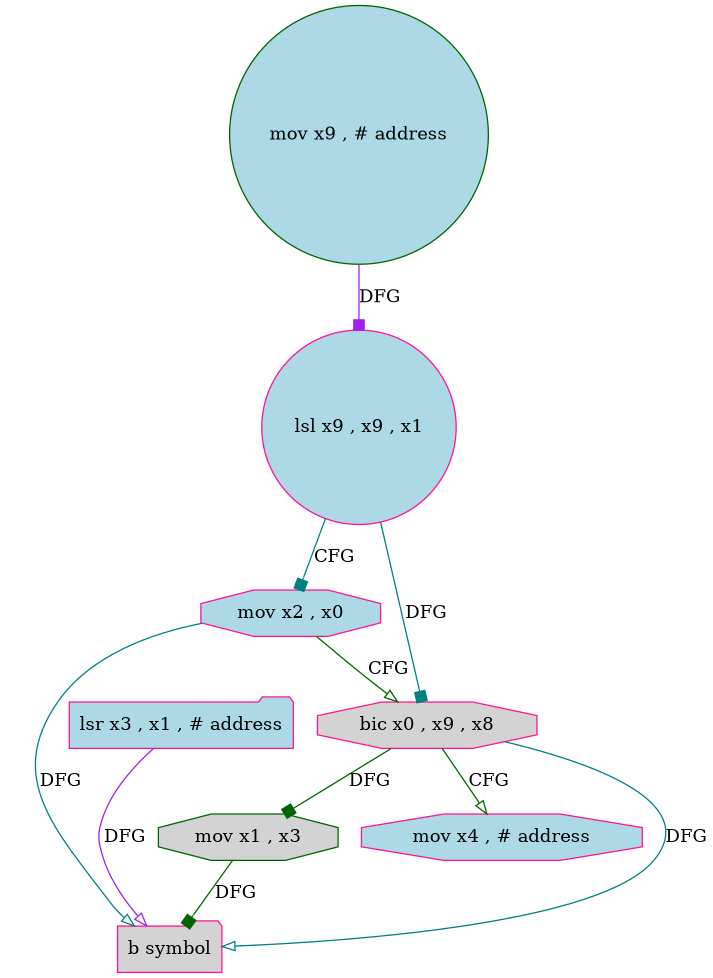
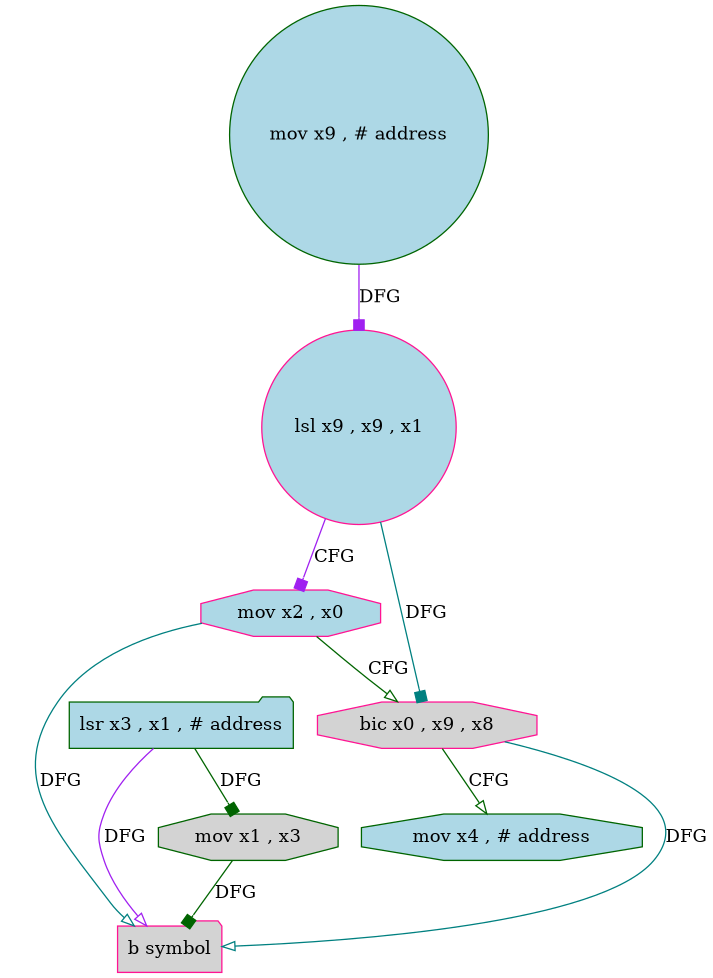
(315, 548) -> (315, 548)
(181, 725) -> (181, 725)
(343, 778) -> (211, 776)
(502, 837) -> (502, 837)
